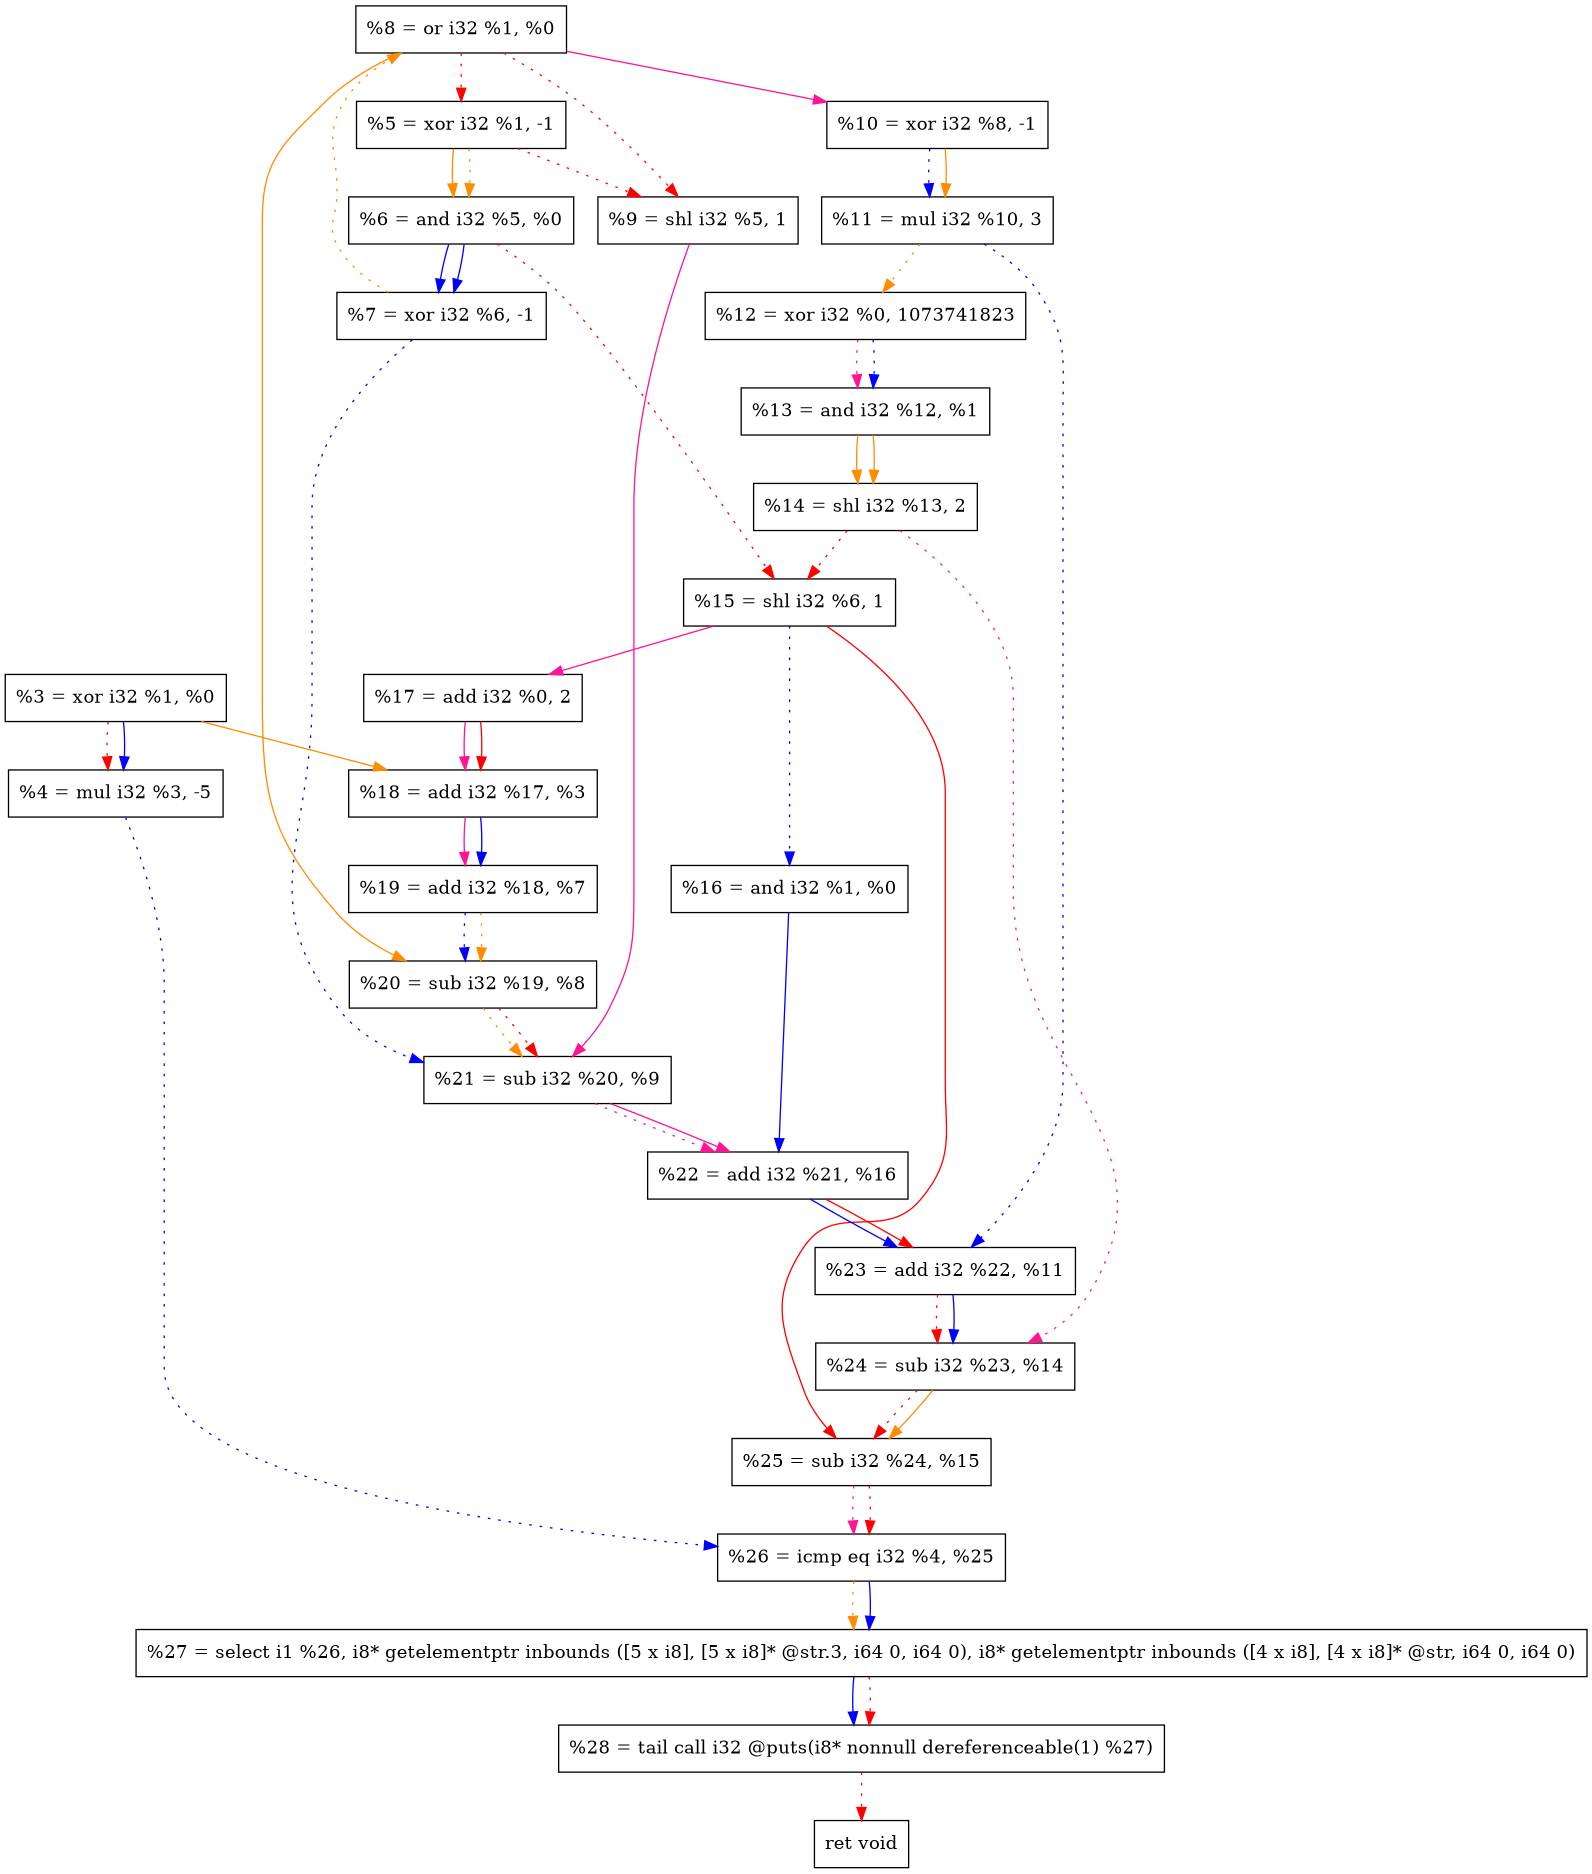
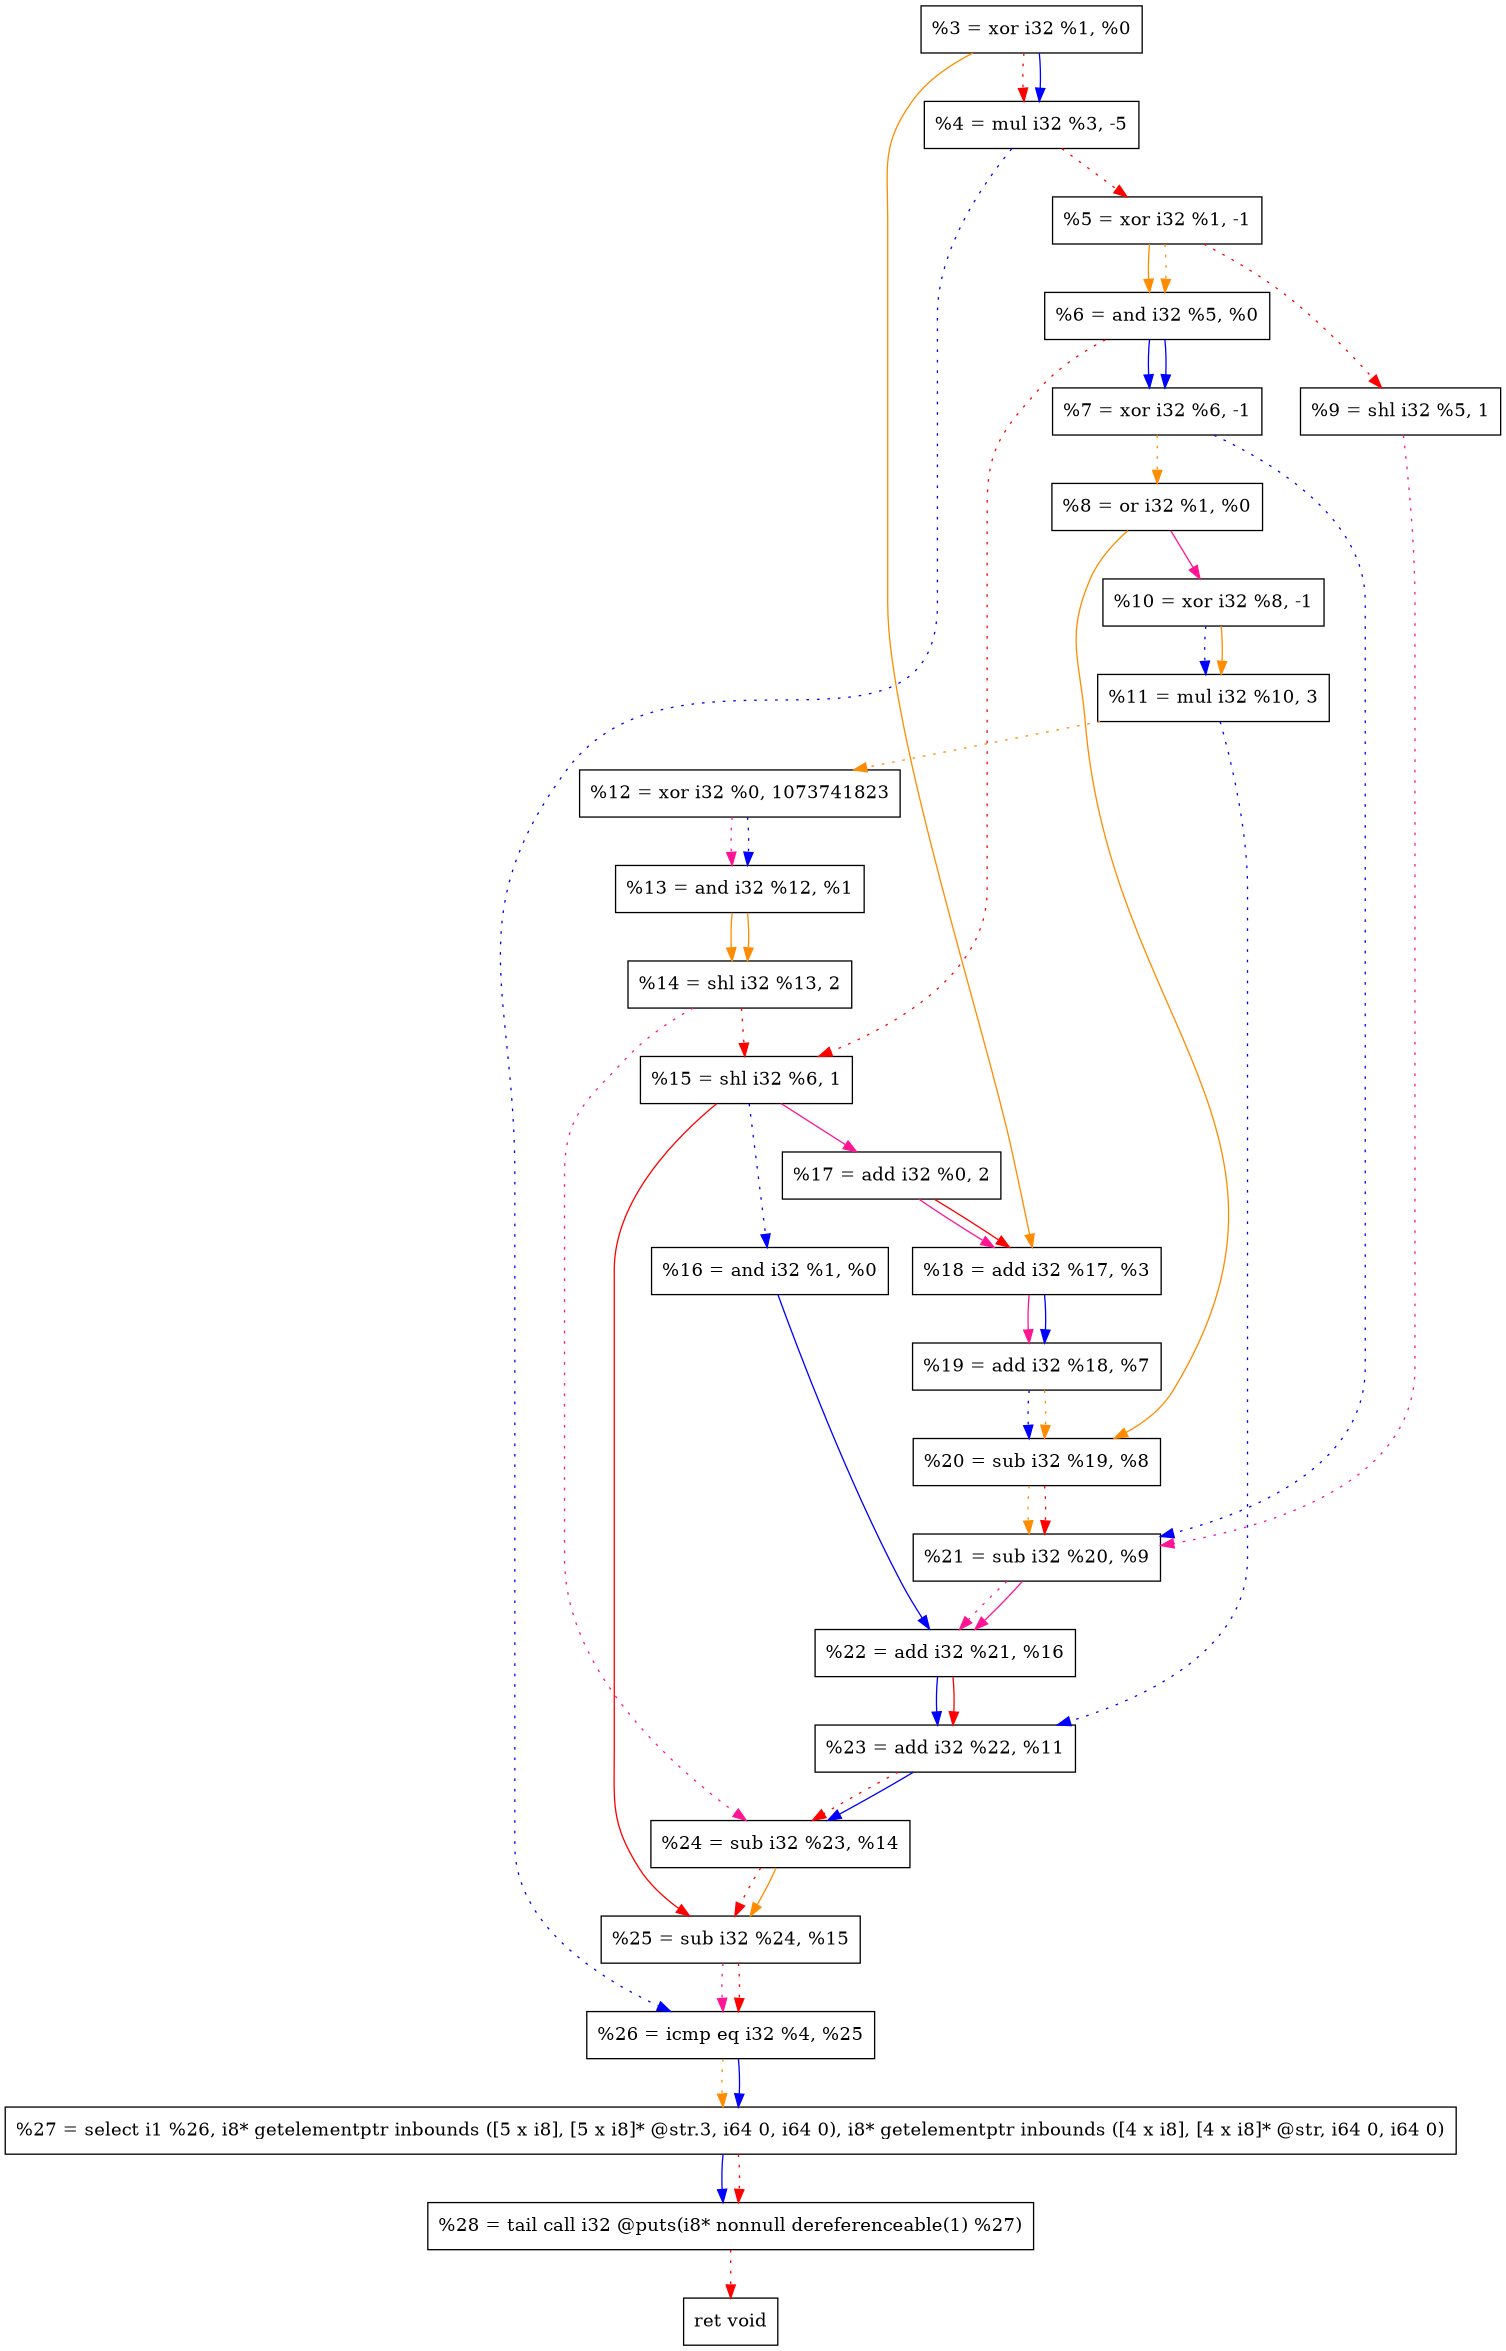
(461, 71) -> (1089, 169)
(592, 113) -> none
(634, 628) -> (1415, 1063)
